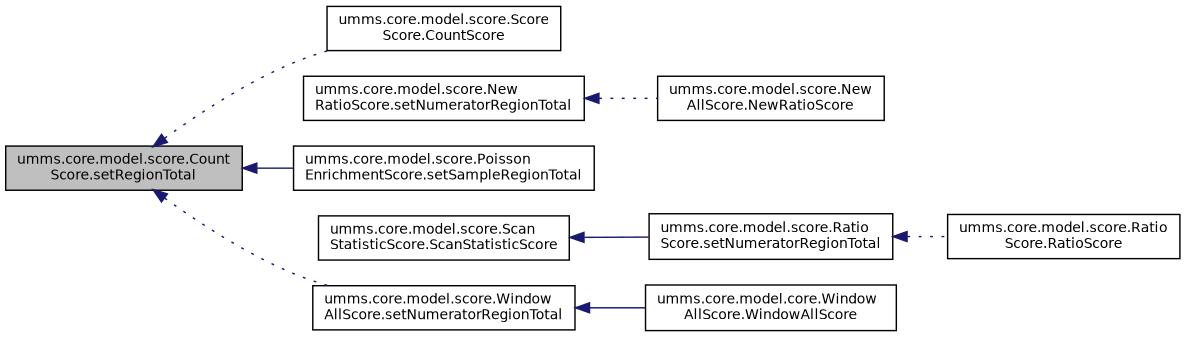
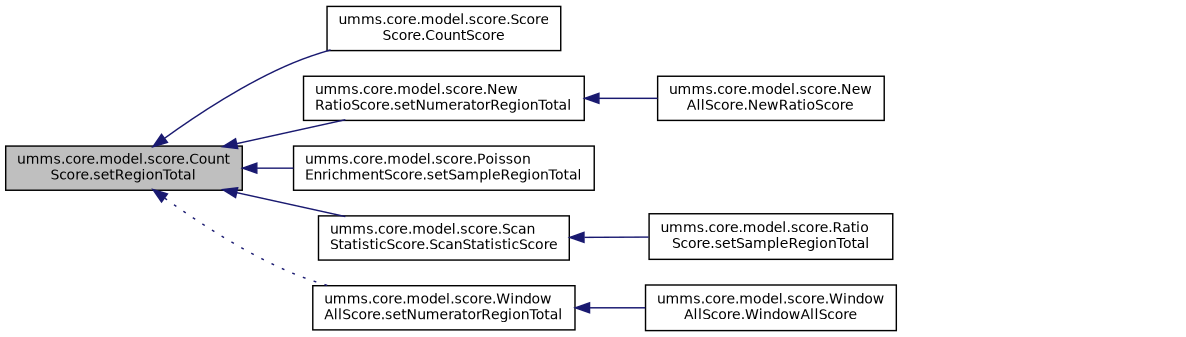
(244, 87) -> (244, 87)
(628, 98) -> (628, 98)
none -> (291, 132)
none -> (291, 205)
(771, 237) -> (771, 237)
(1064, 237) -> none
(771, 308) -> (771, 308)
